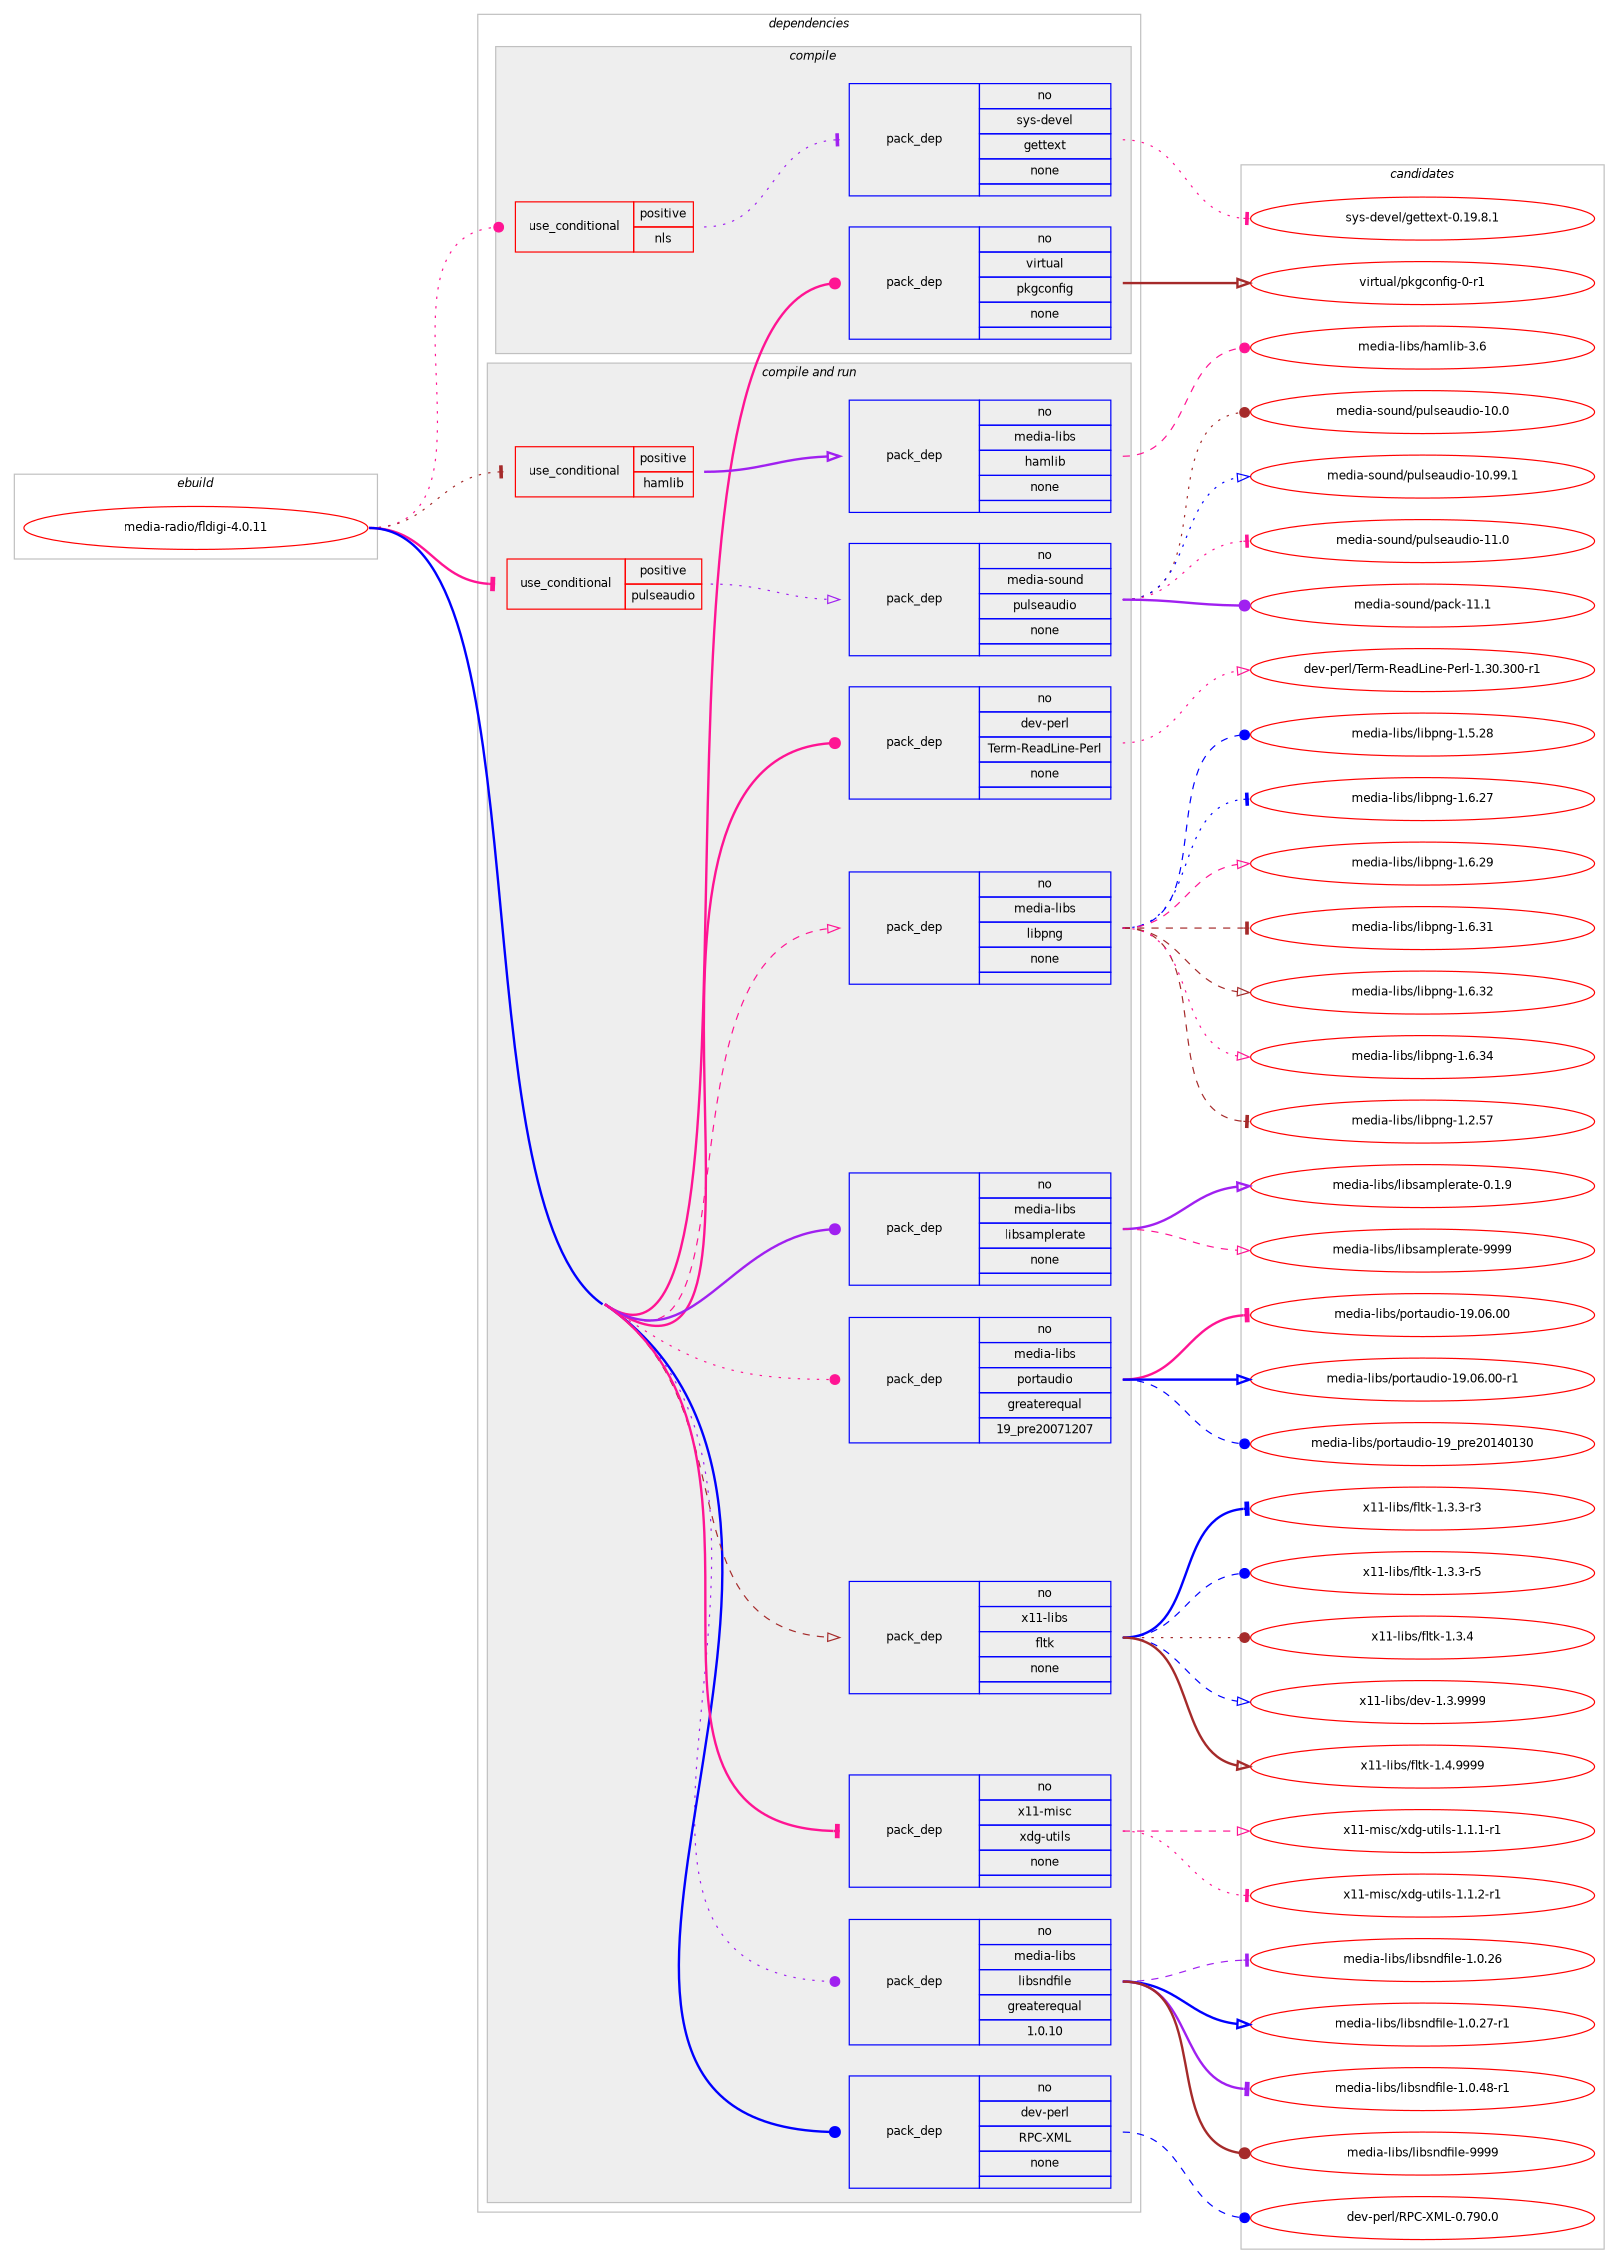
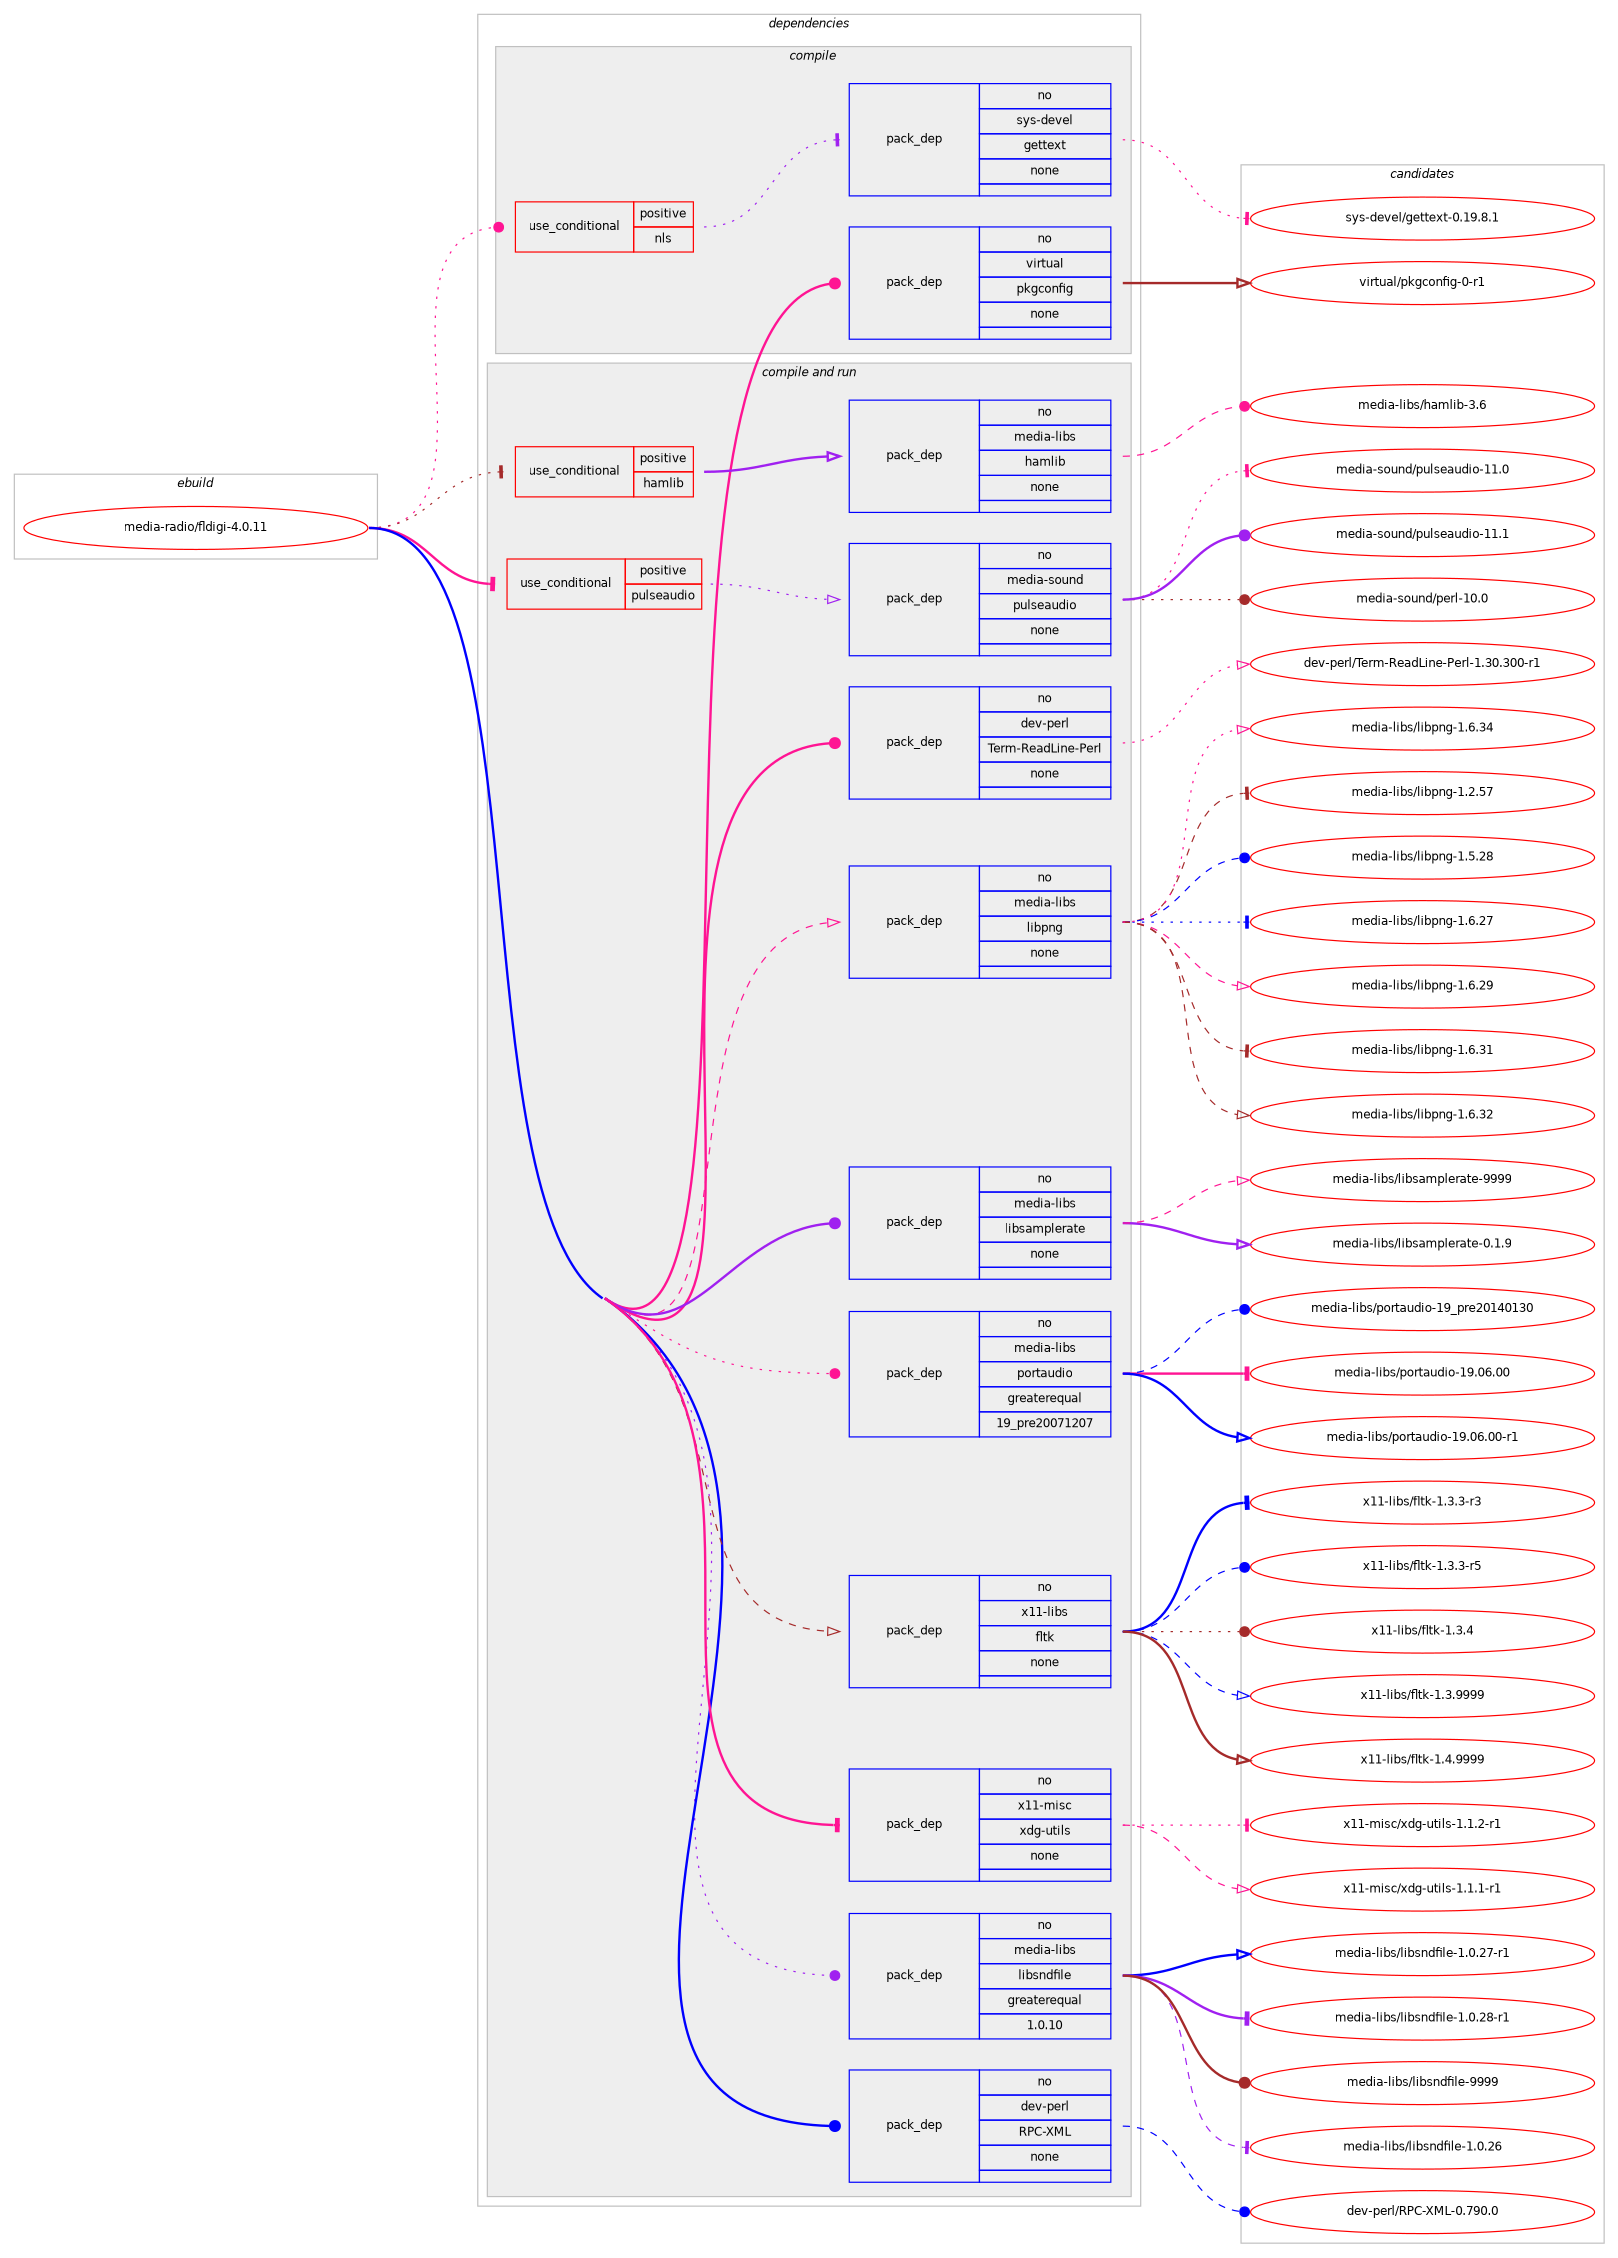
(1423, 412) -> (1423, 600)
(1423, 477) -> none
(1423, 606) -> (1423, 535)
(1423, 1702) -> (1423, 1696)
(1423, 2089) -> (1423, 2019)
